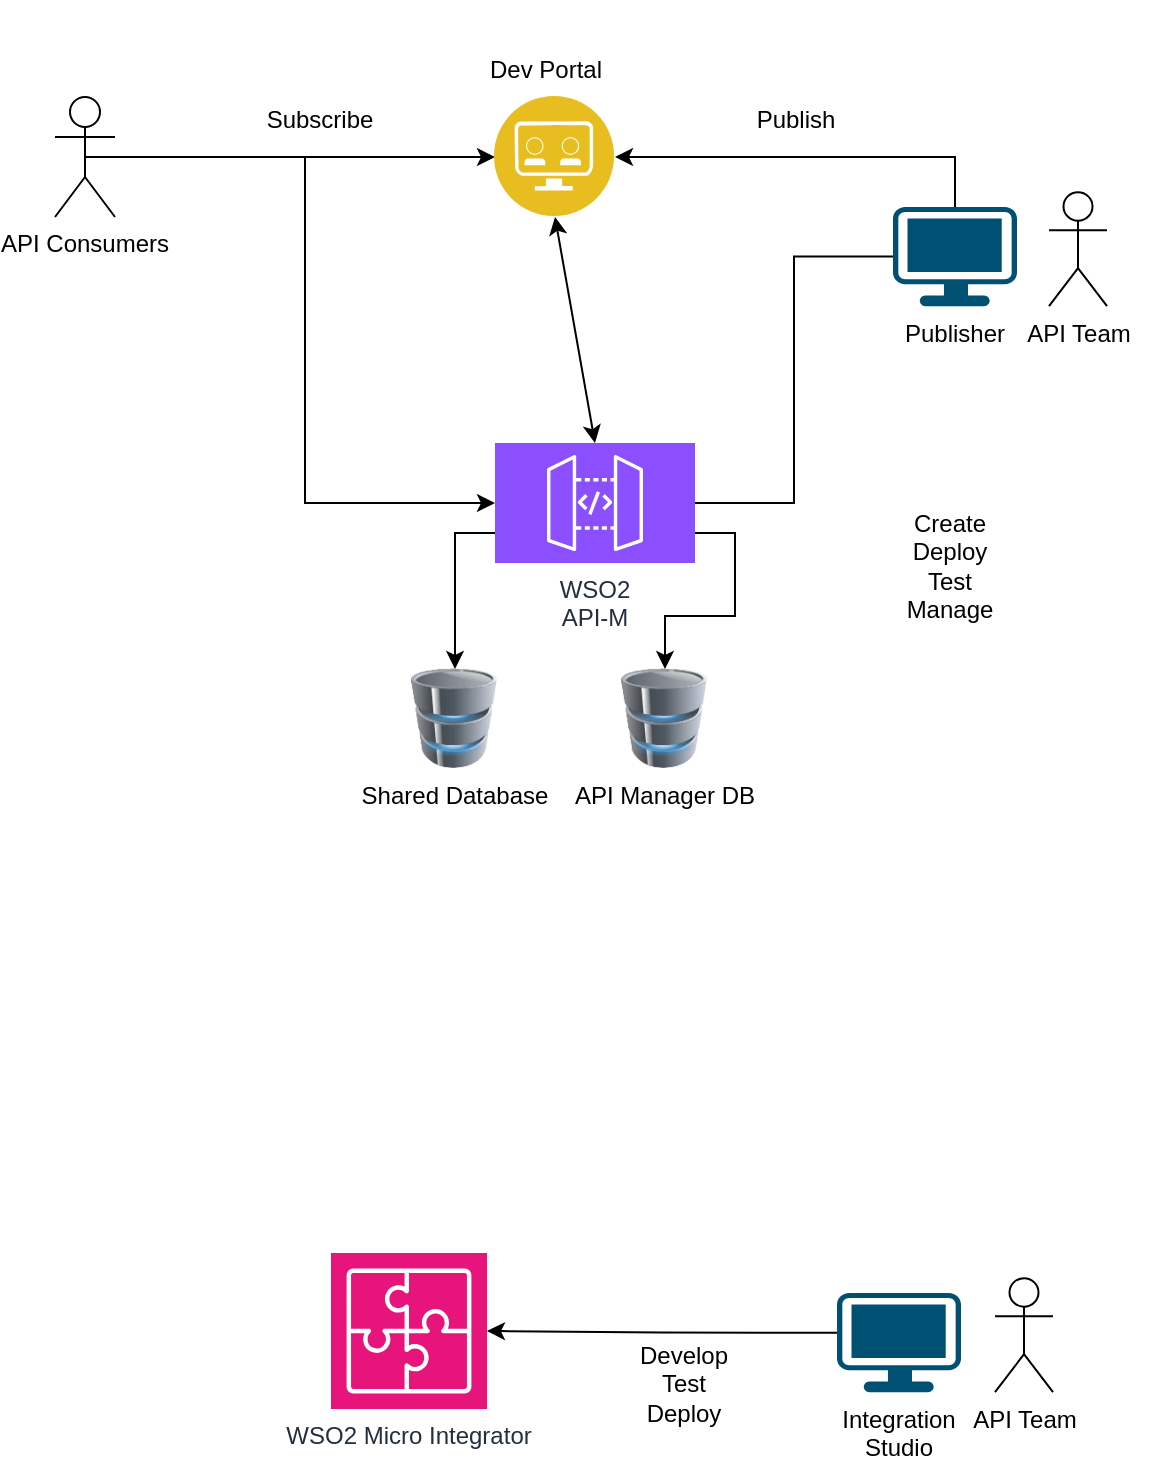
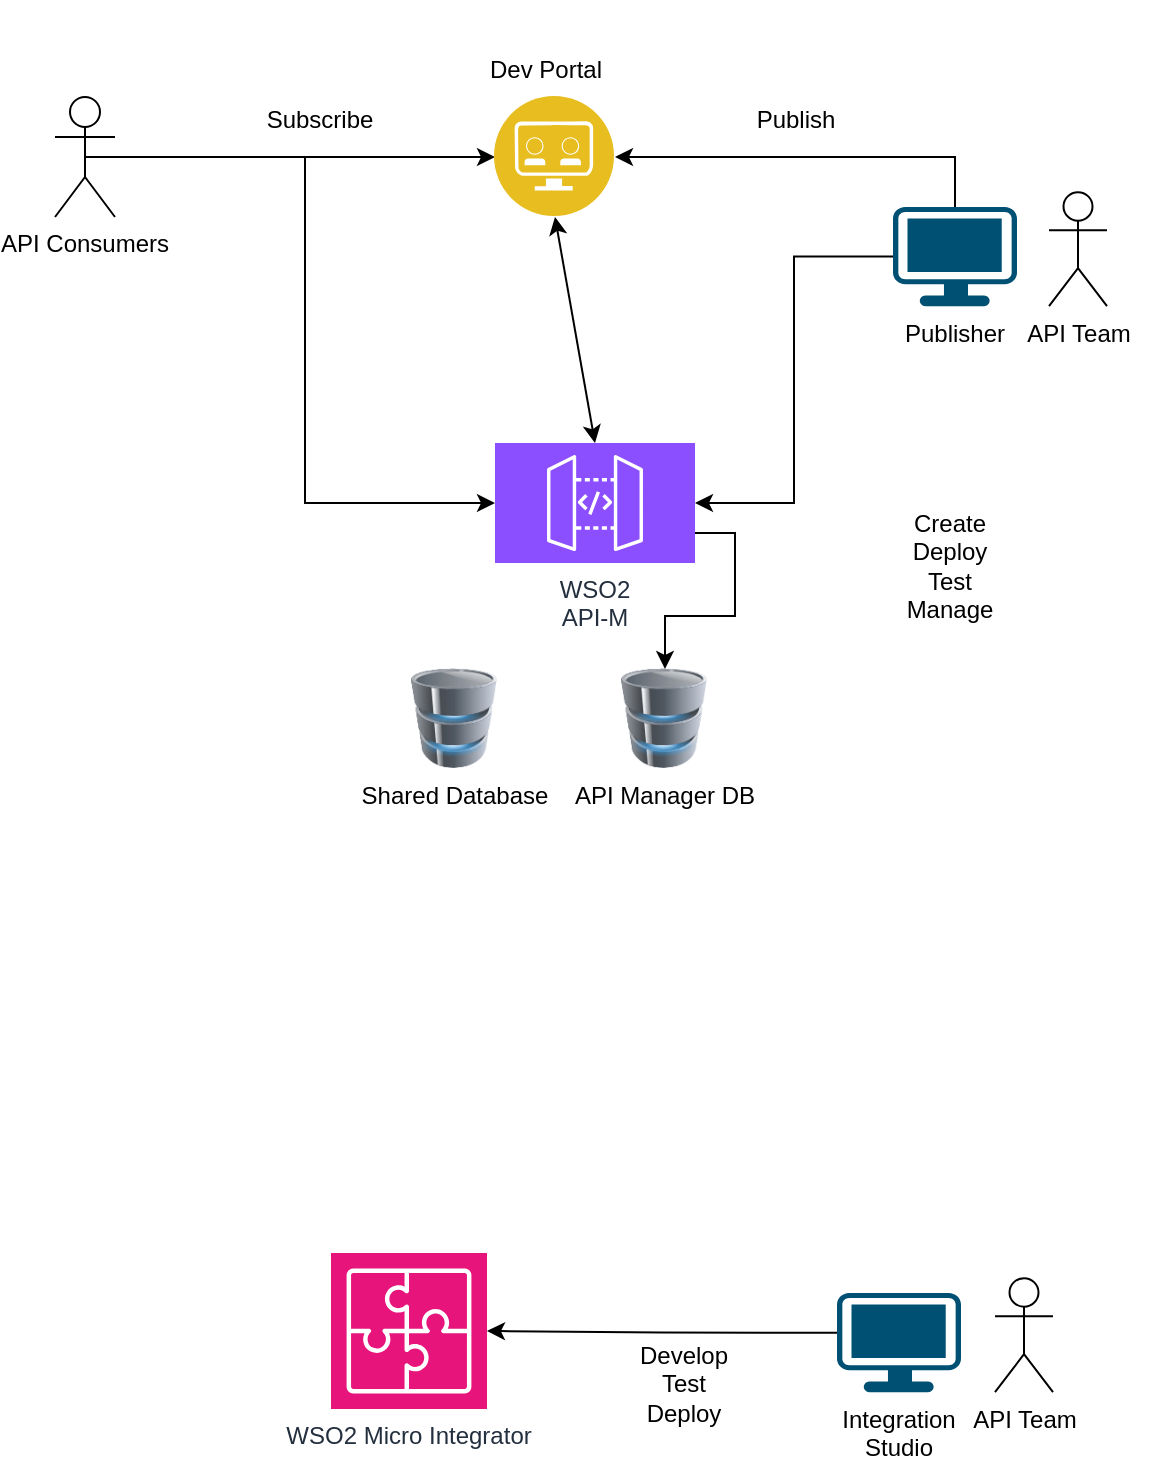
(703, 503) -> (710, 503)
(455, 574) -> none
